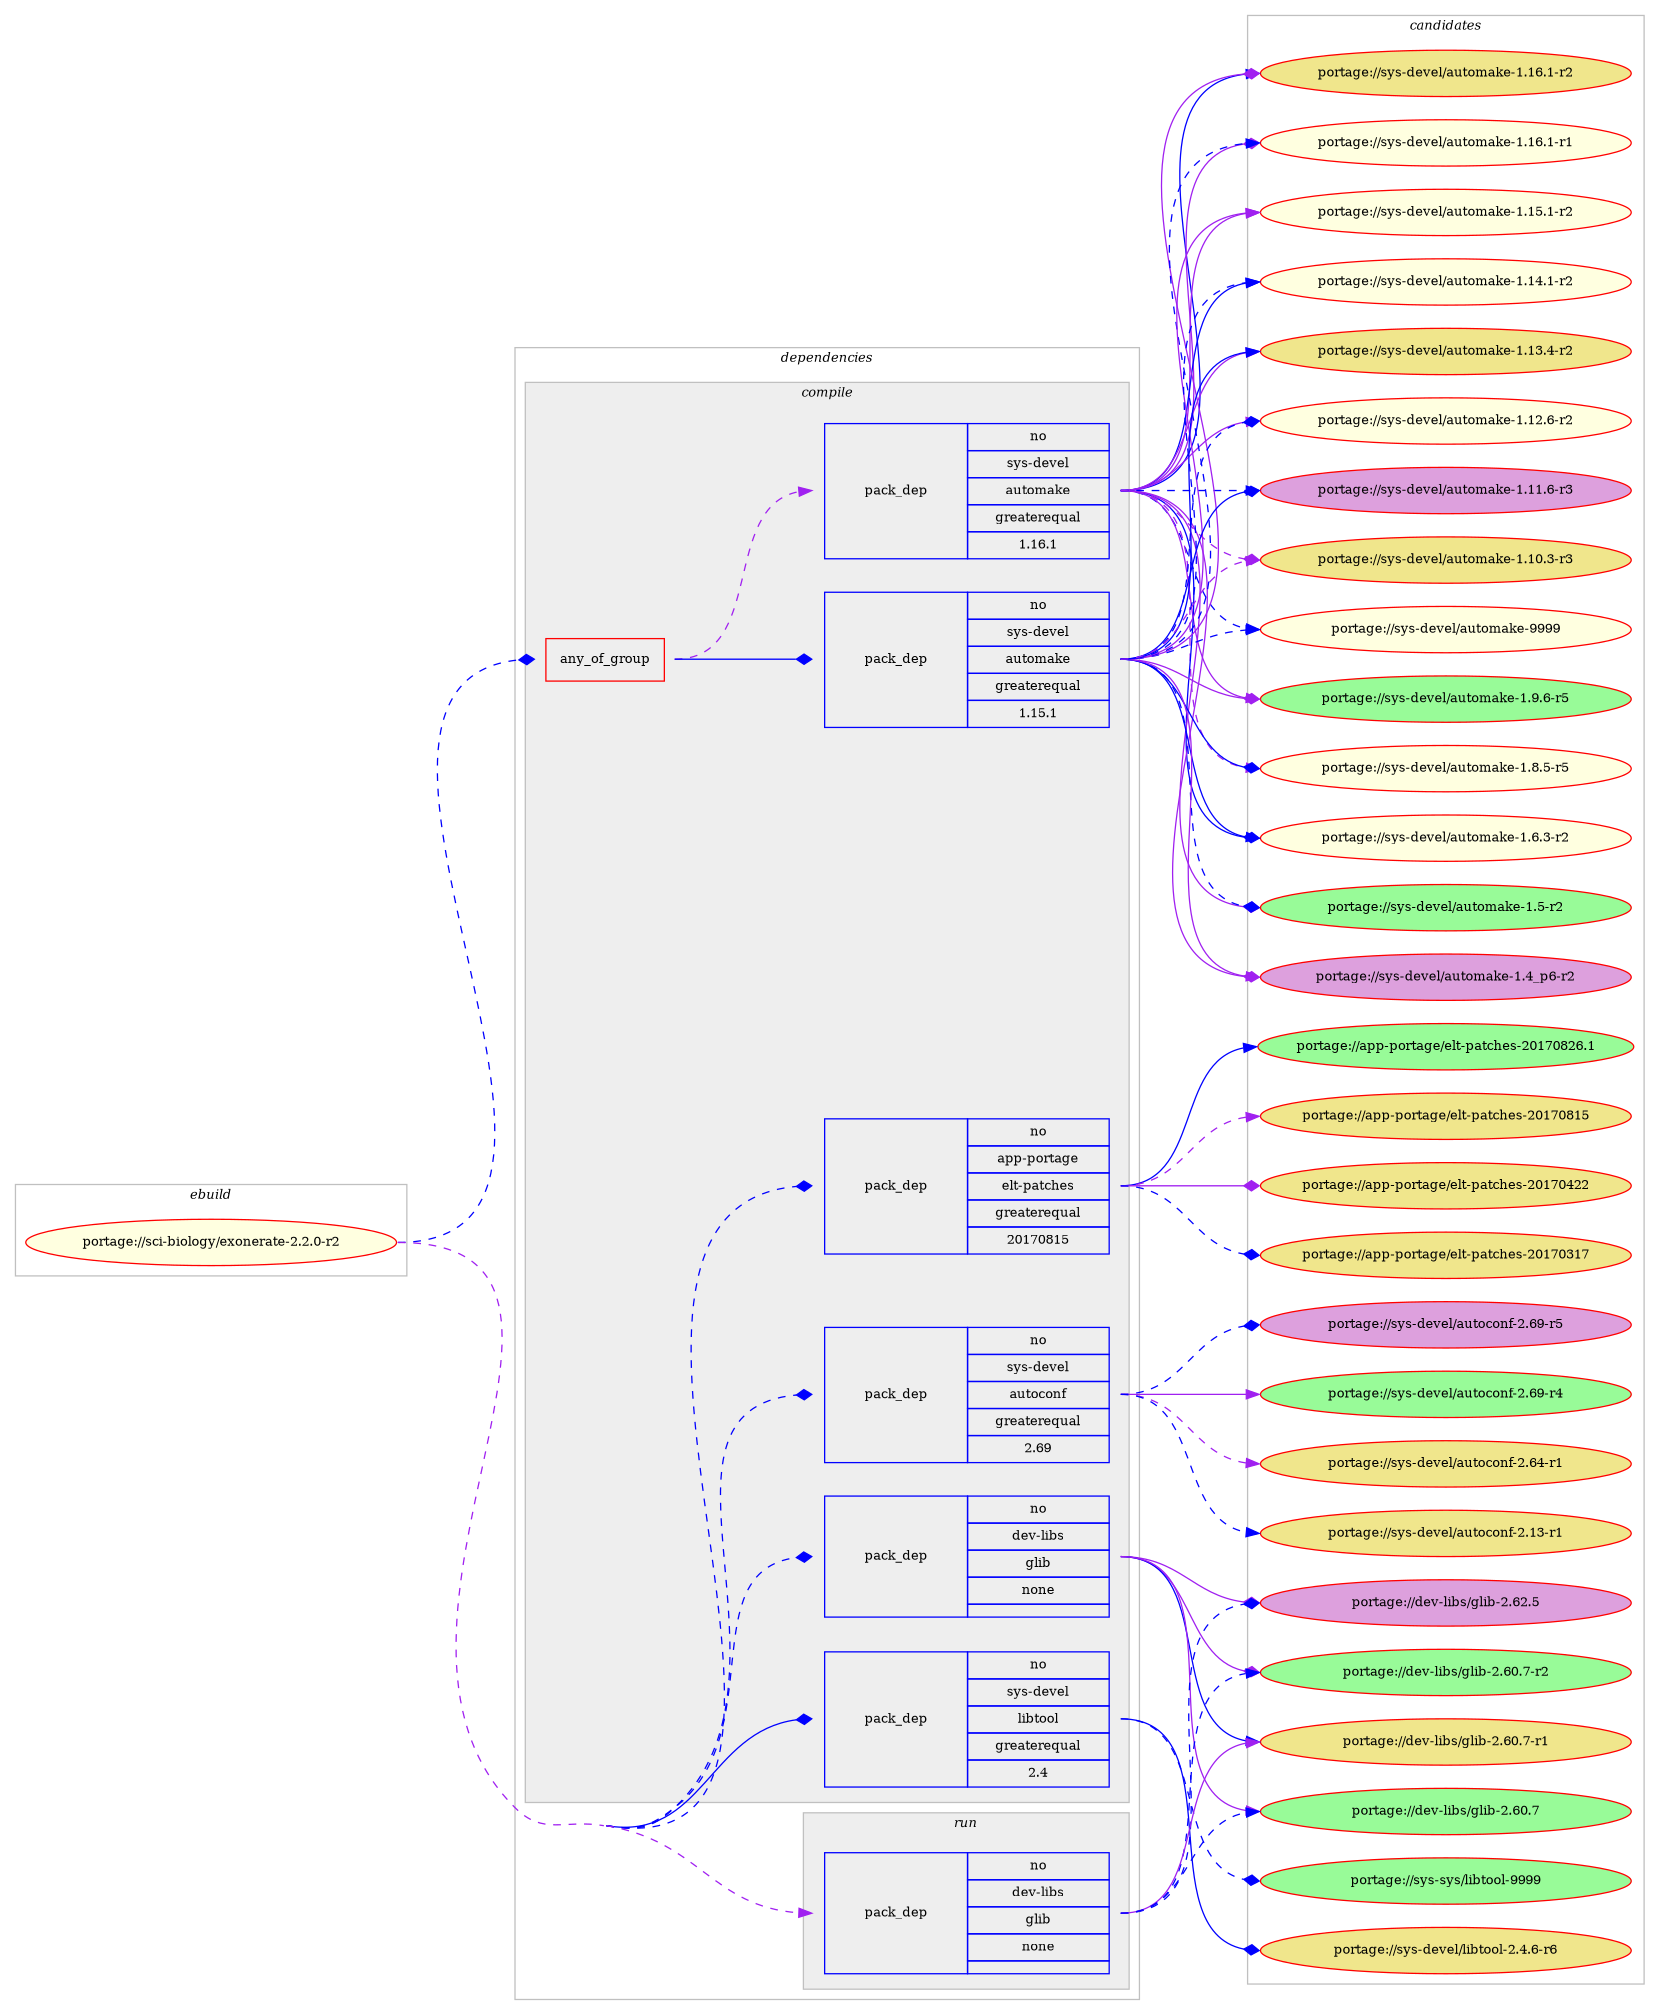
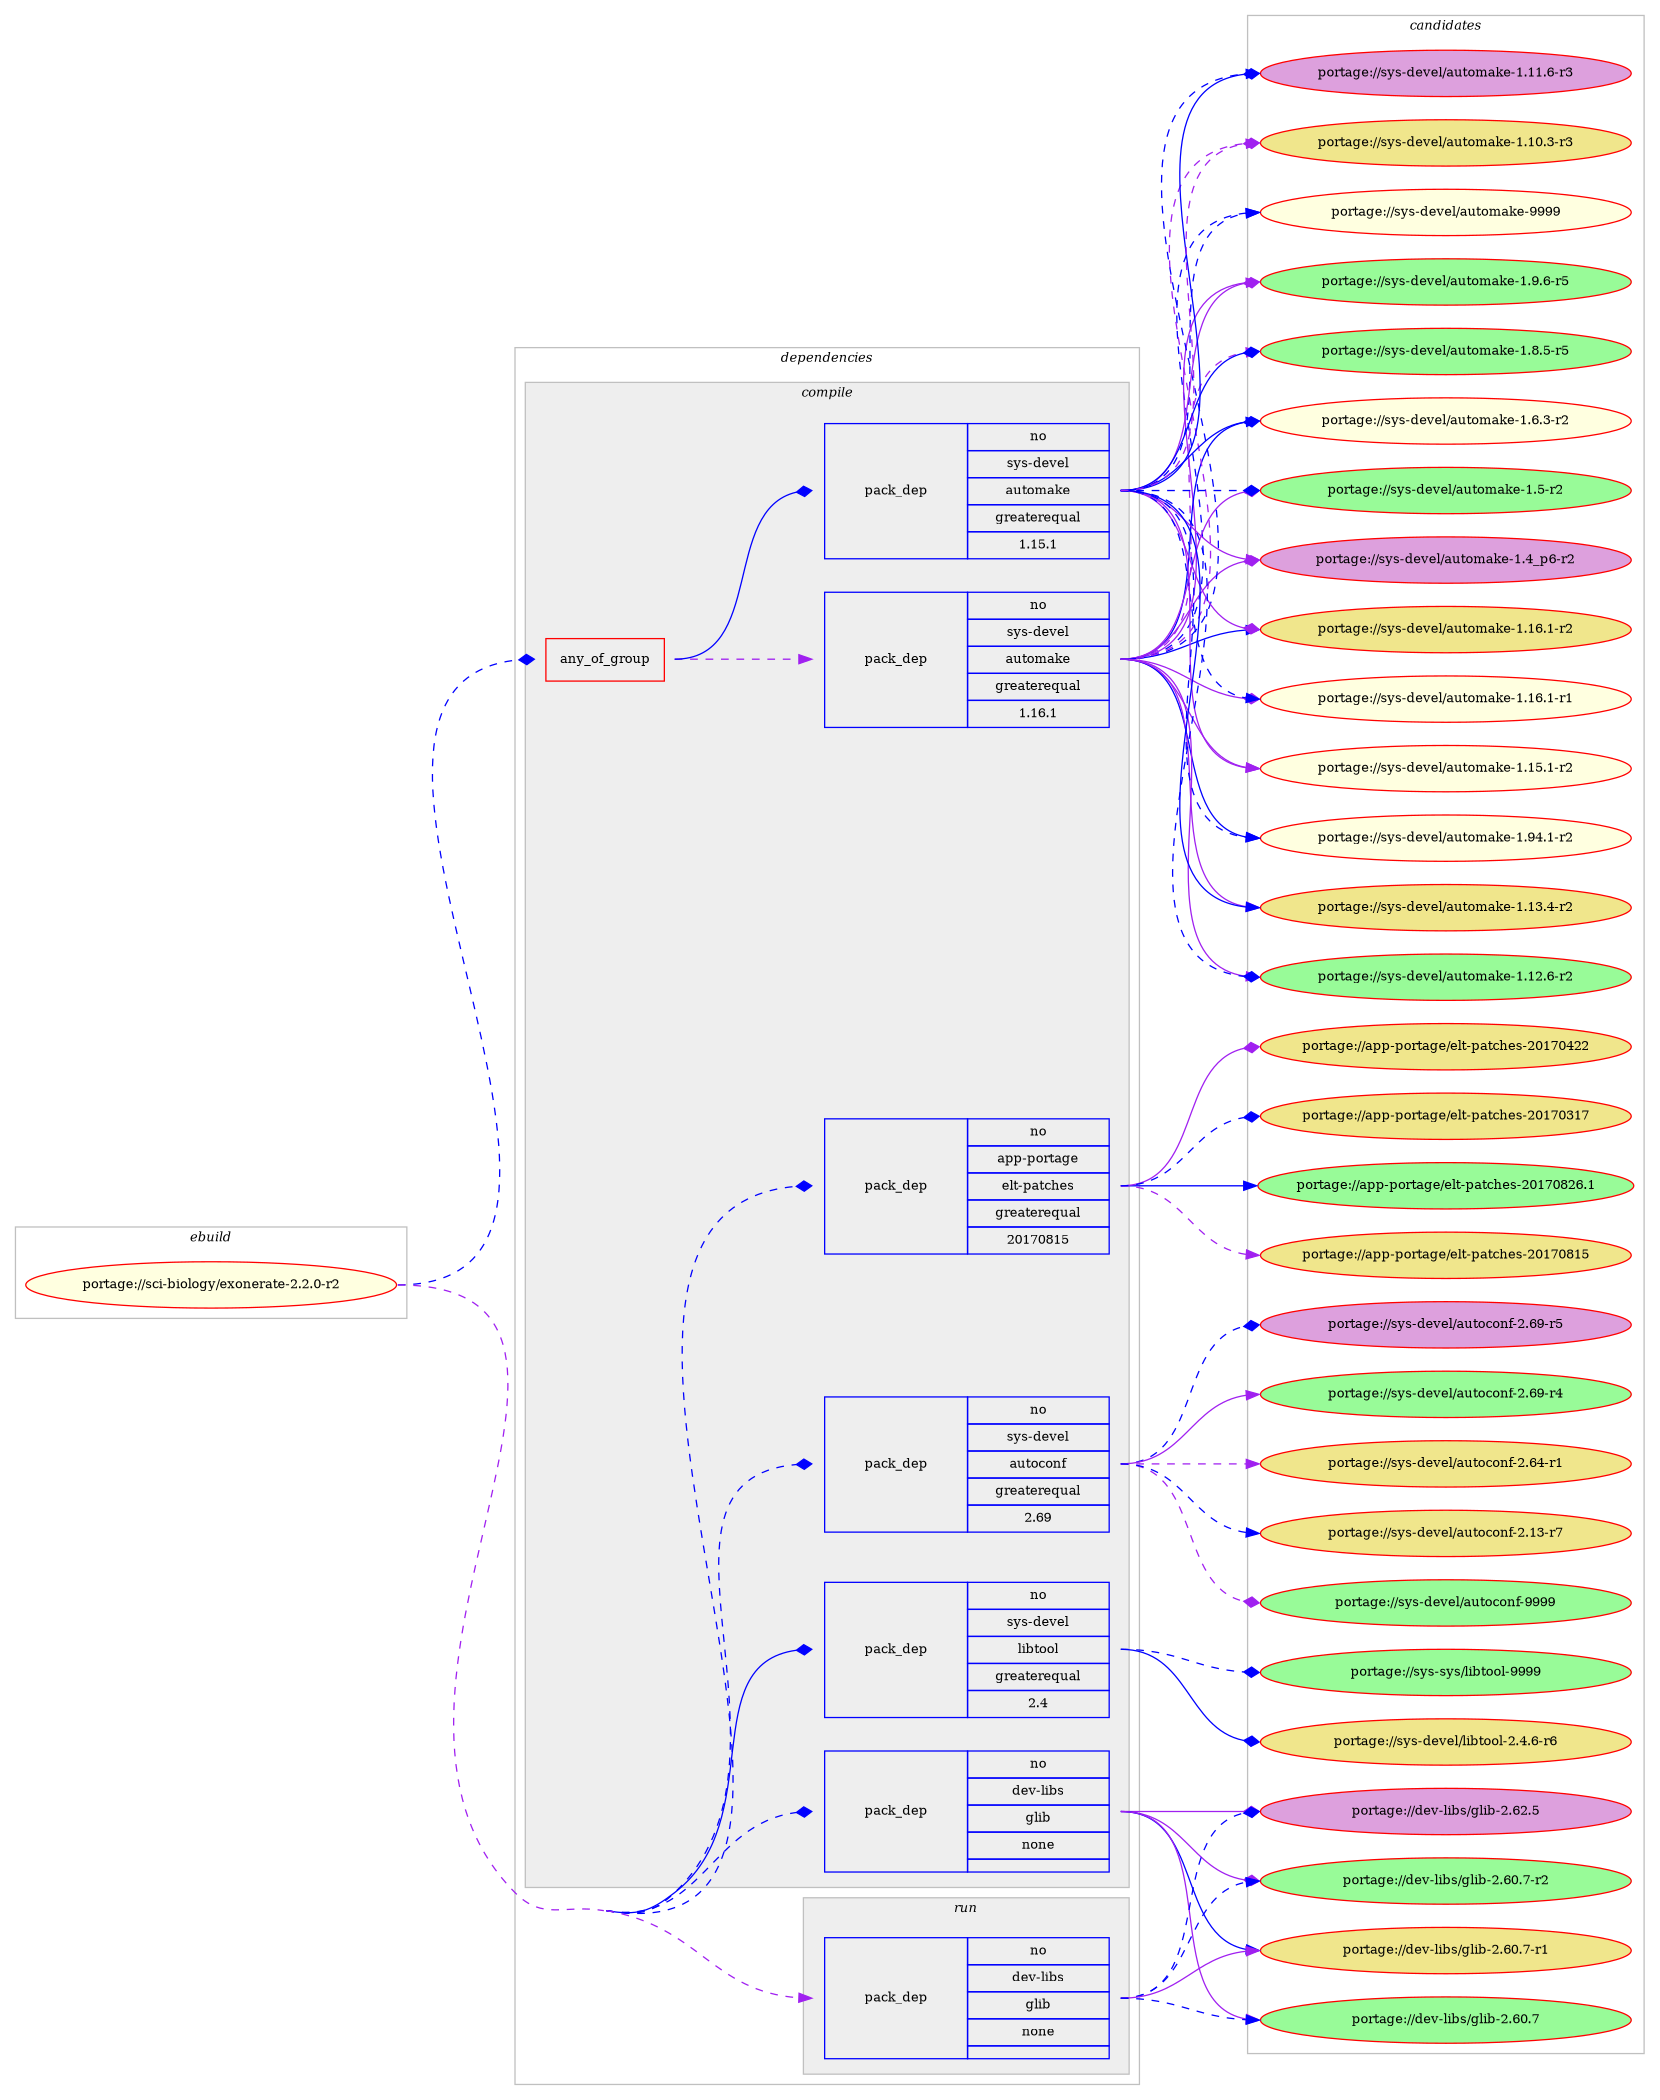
(1446, 282) -> (1446, 838)
(1446, 421) -> (1446, 977)
(1446, 769) -> (1446, 351)
(1446, 1533) -> (1446, 1533)
none -> (1446, 1603)
